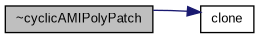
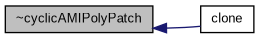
(170, 11) -> (184, 28)
